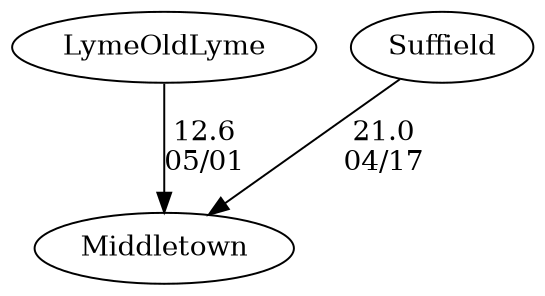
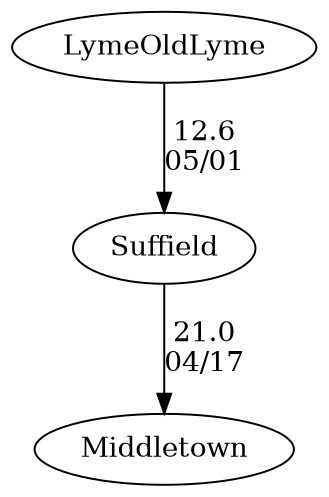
(164, 138) -> (164, 138)
